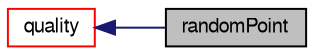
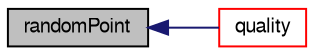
(140, 28) -> (194, 28)
